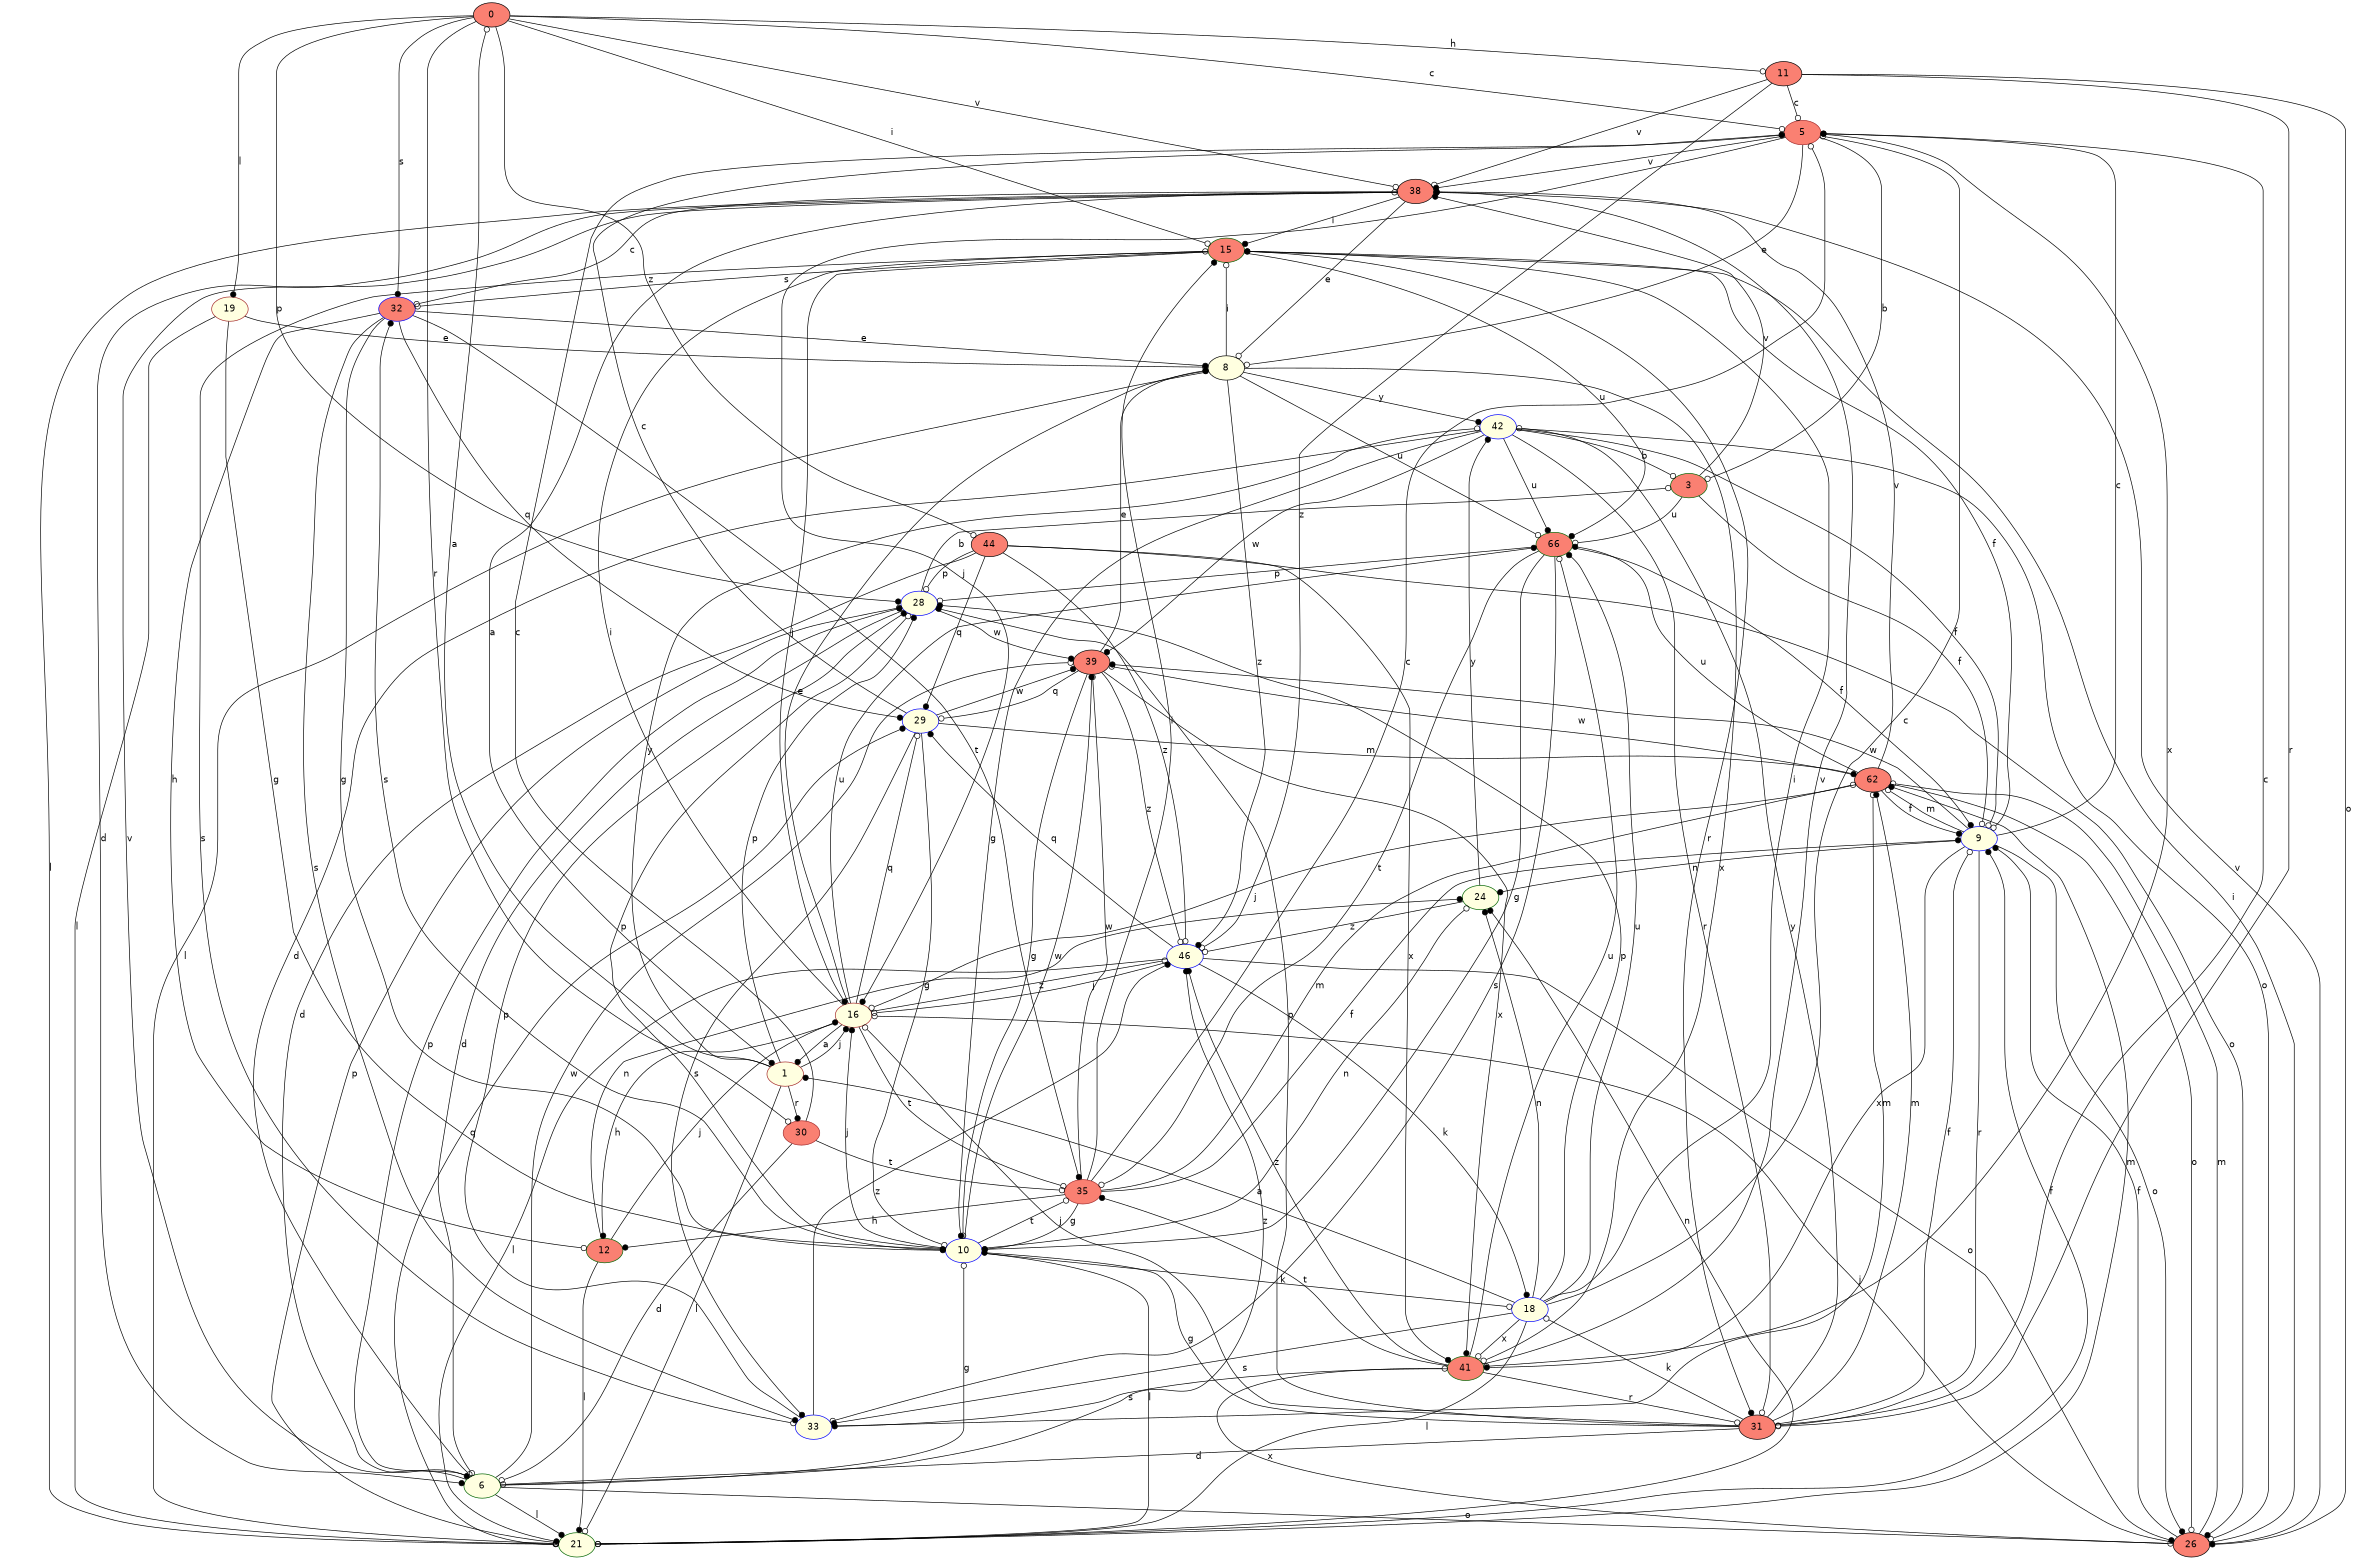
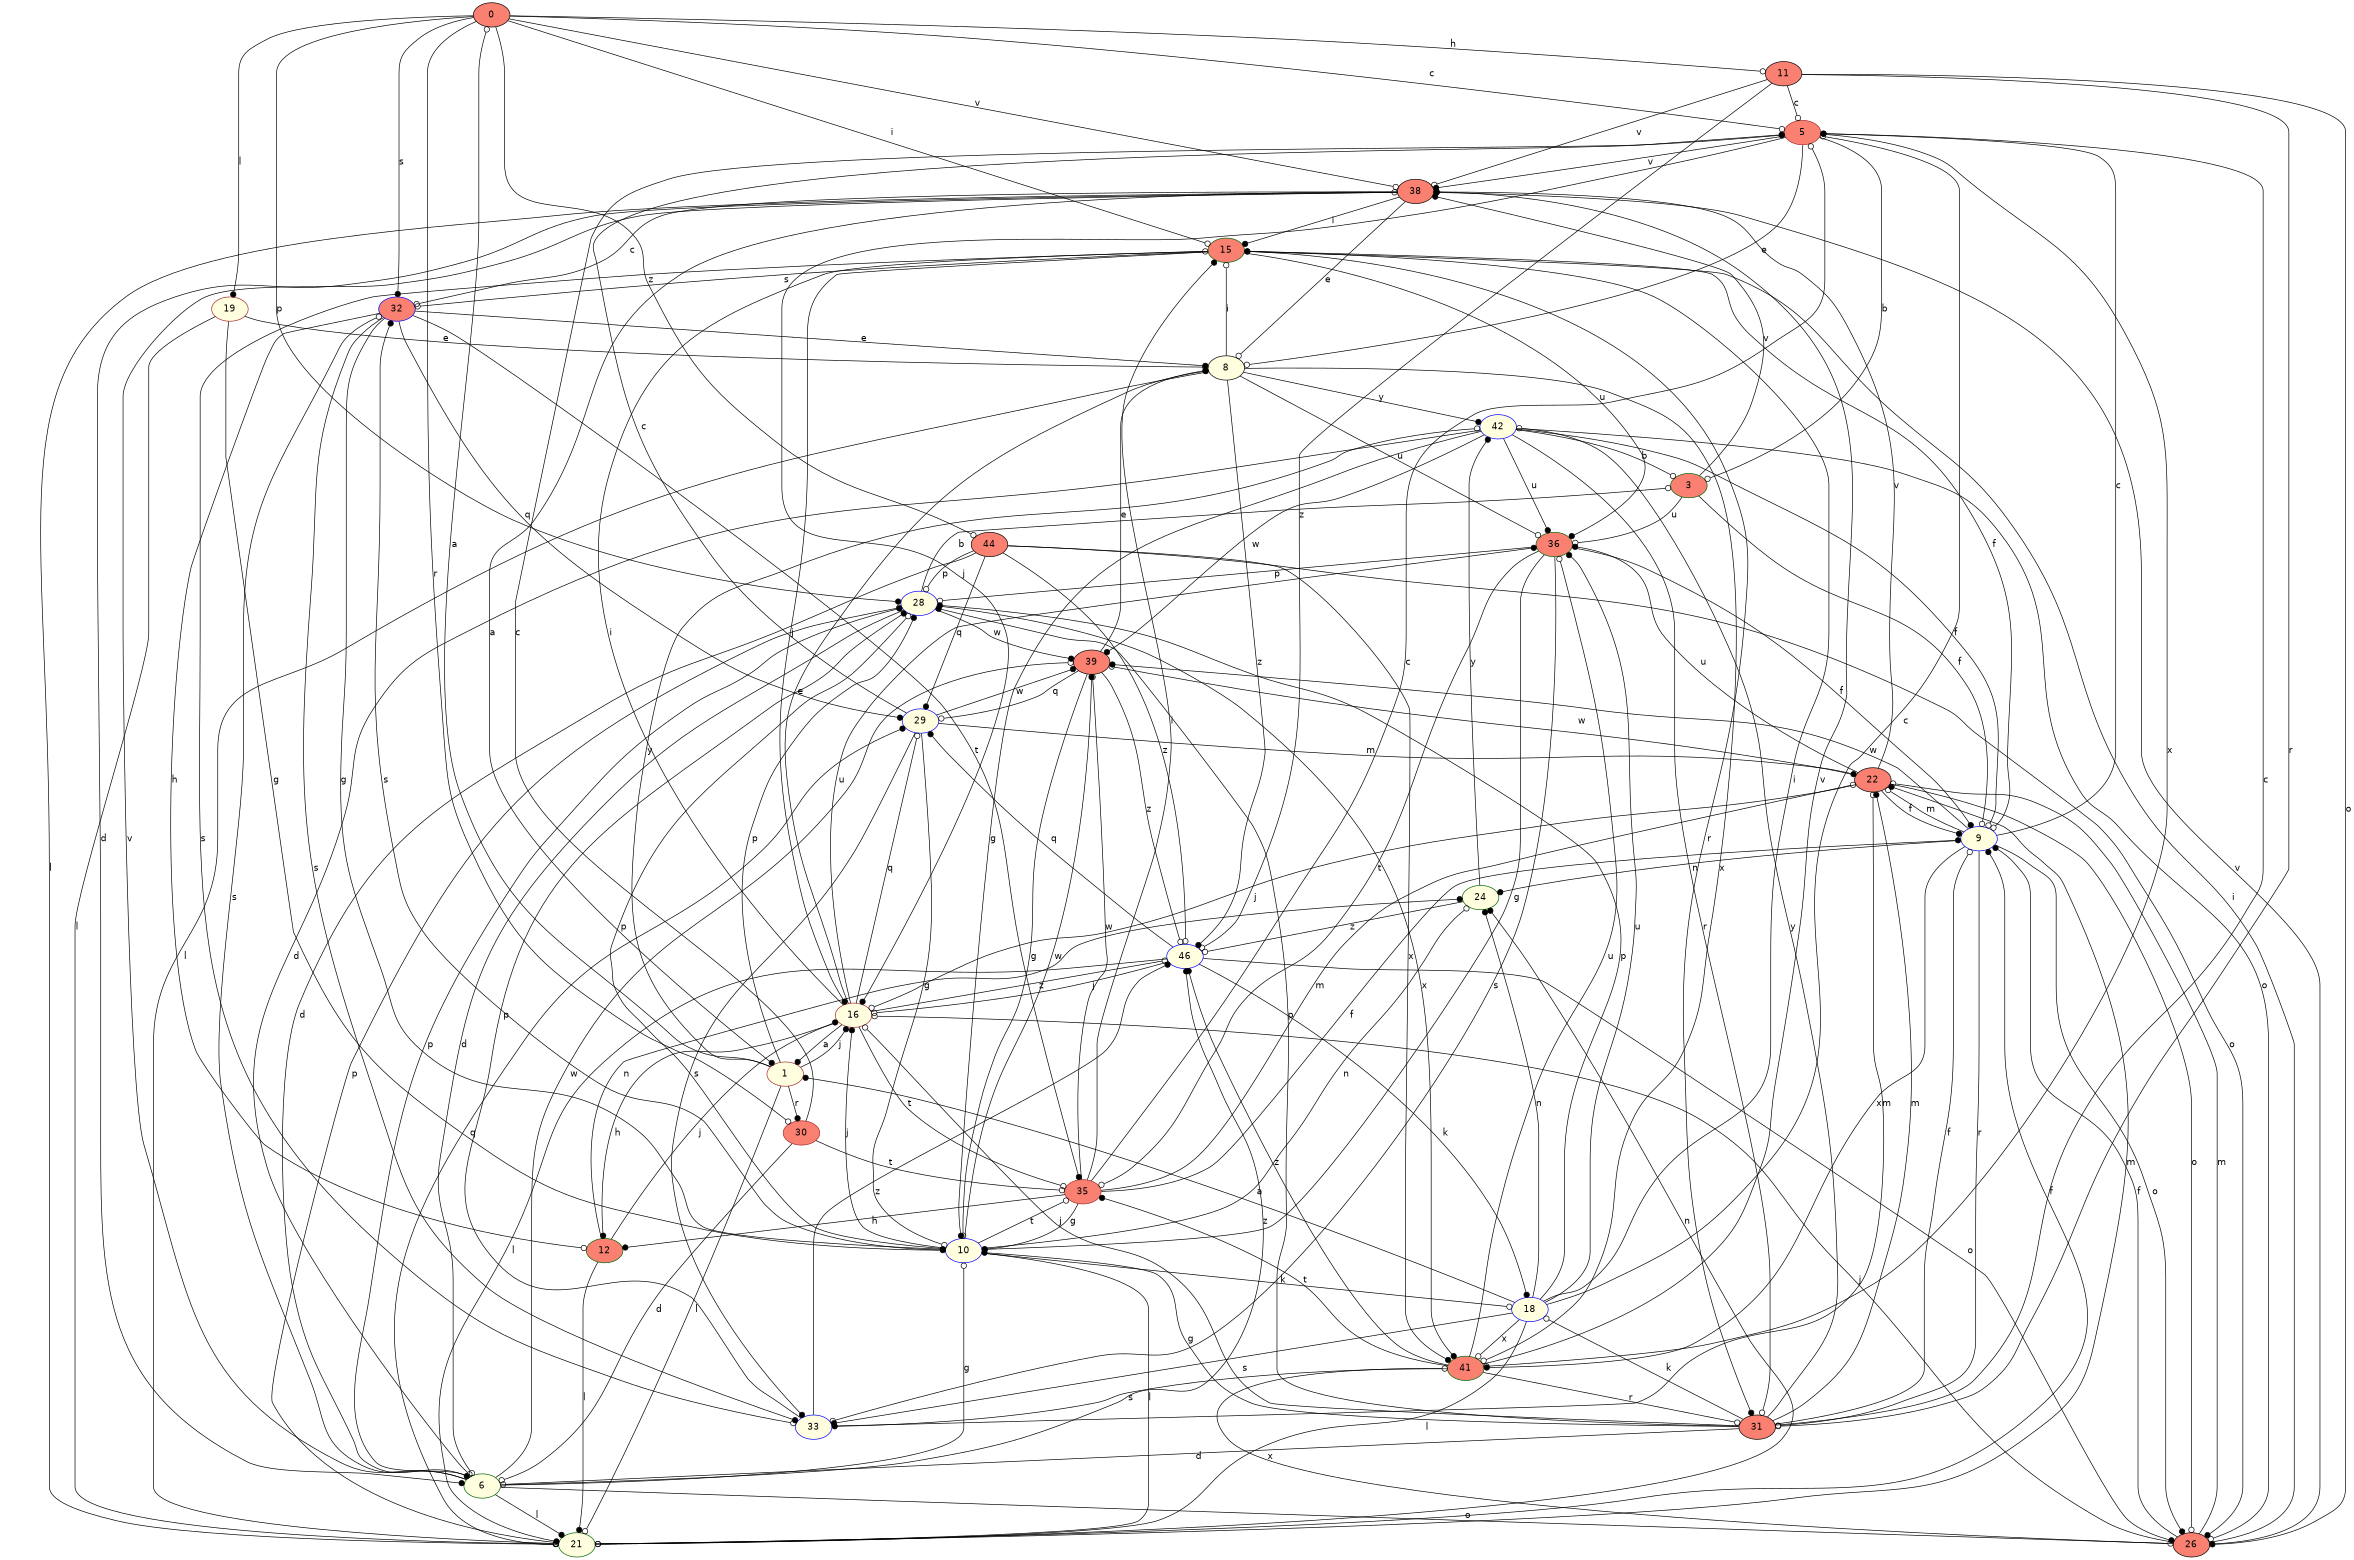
(1554, 544) -> (1554, 544)
(1873, 780) -> (1873, 780)
(1505, 886) -> (1358, 829)
none -> (226, 942)
